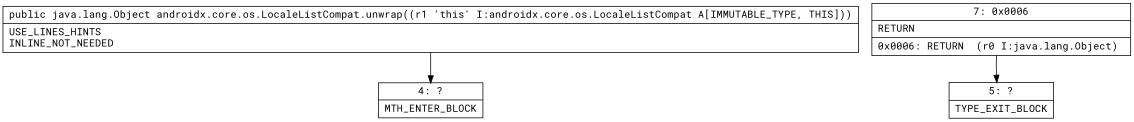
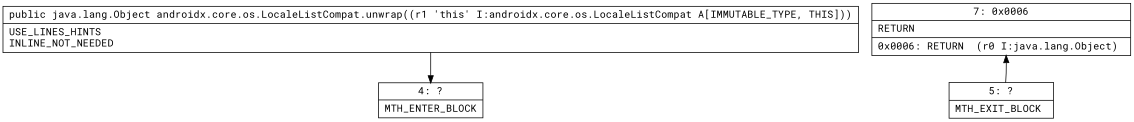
(996, 65) -> (1006, 73)
(1001, 109) -> (998, 109)
